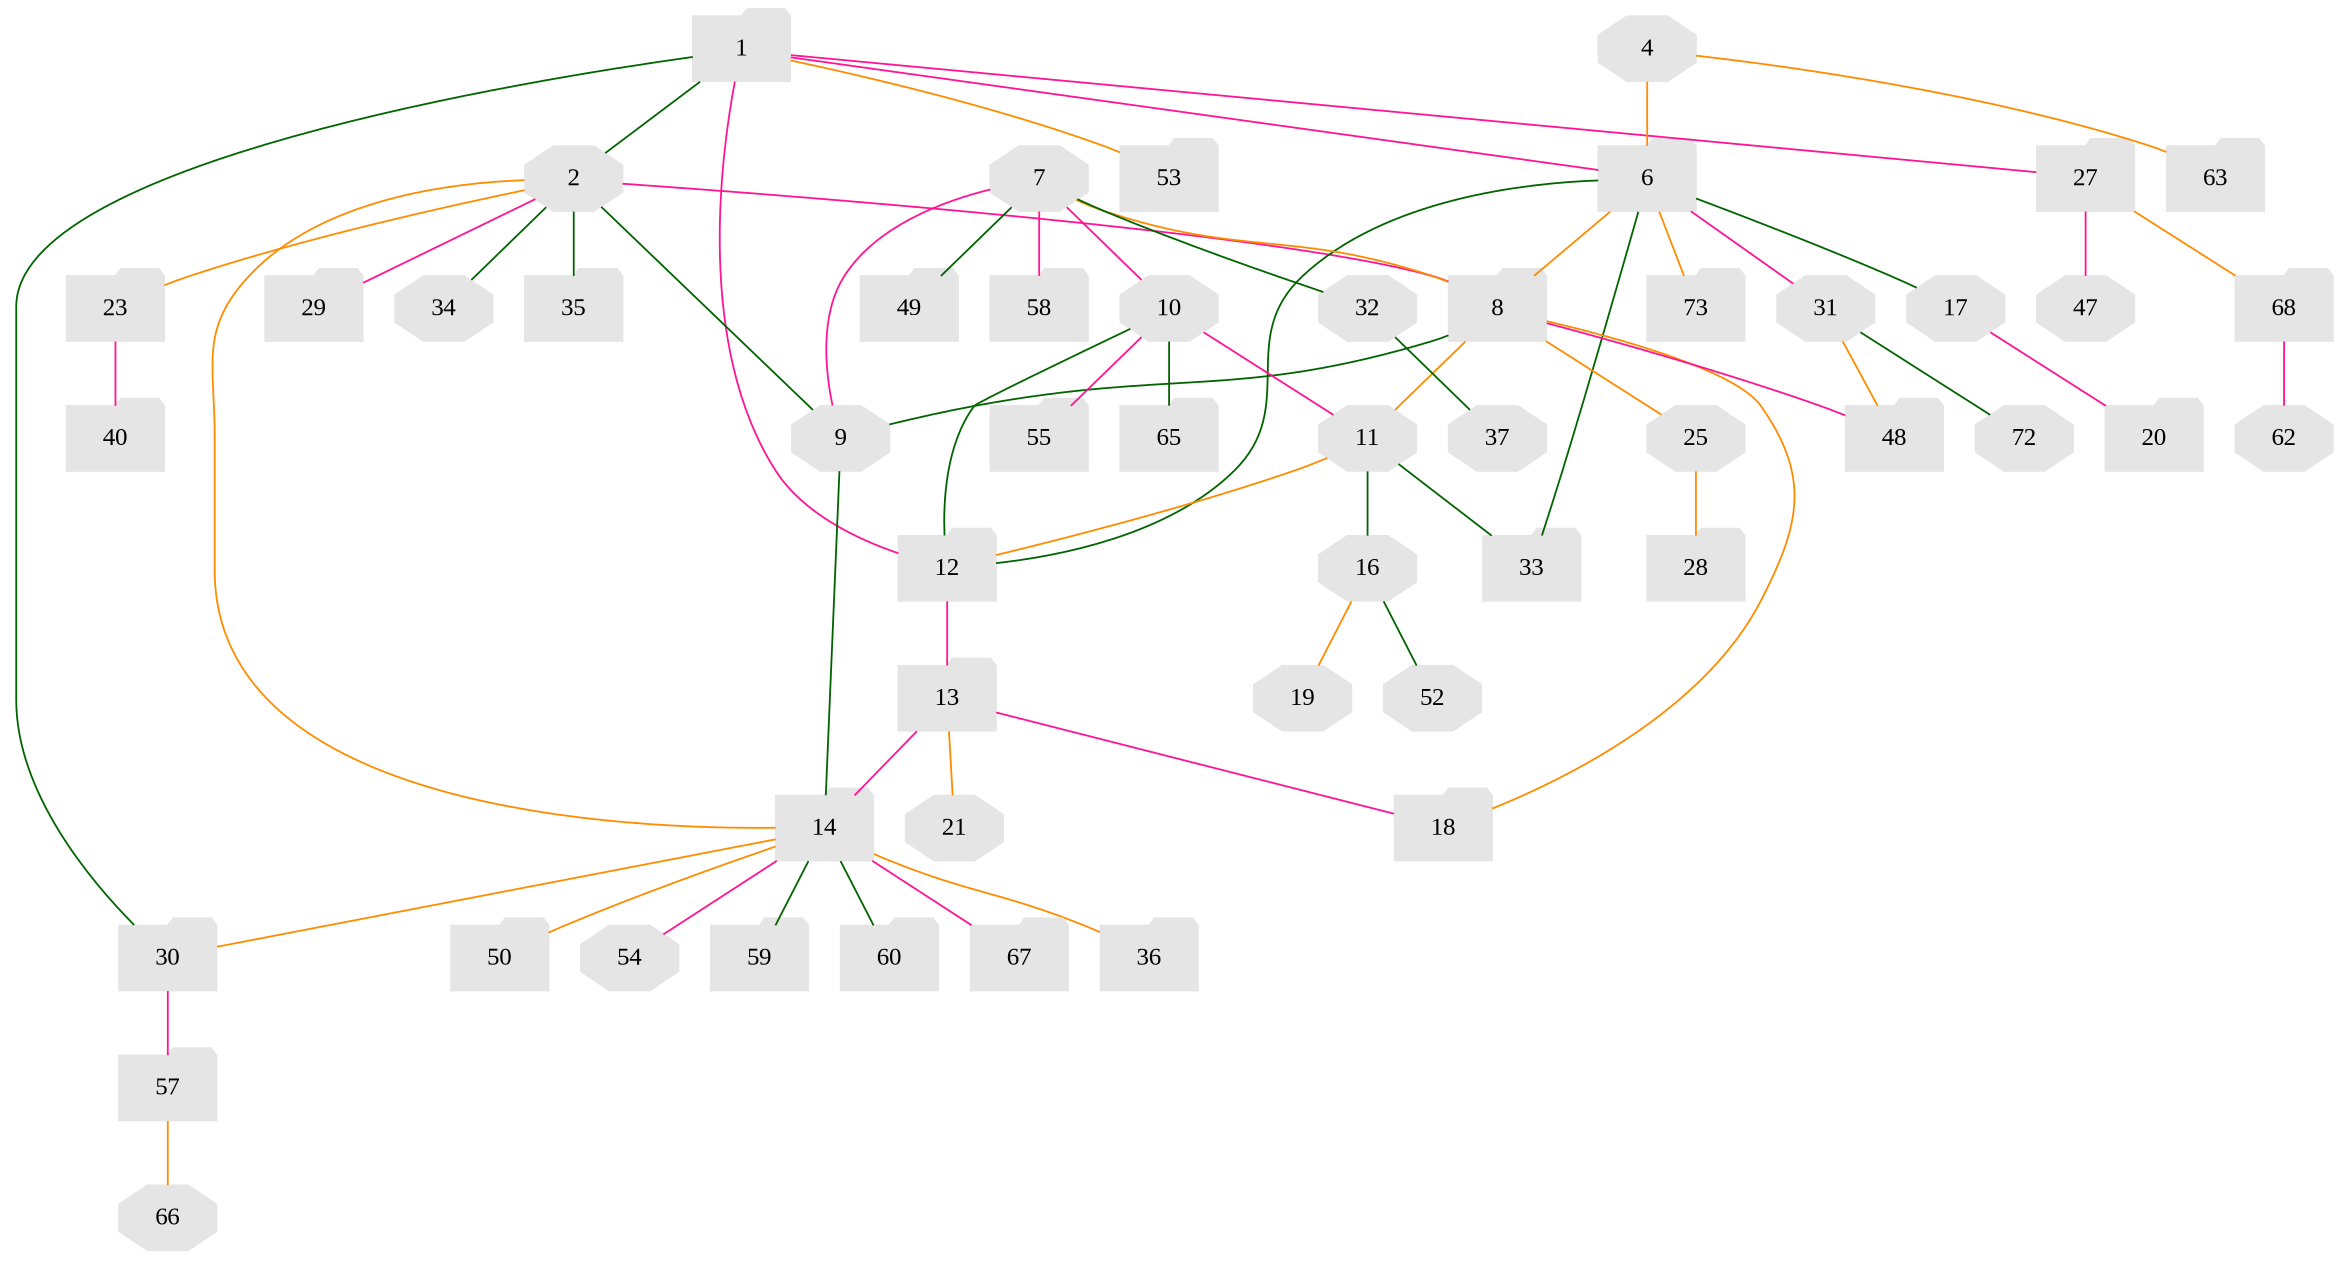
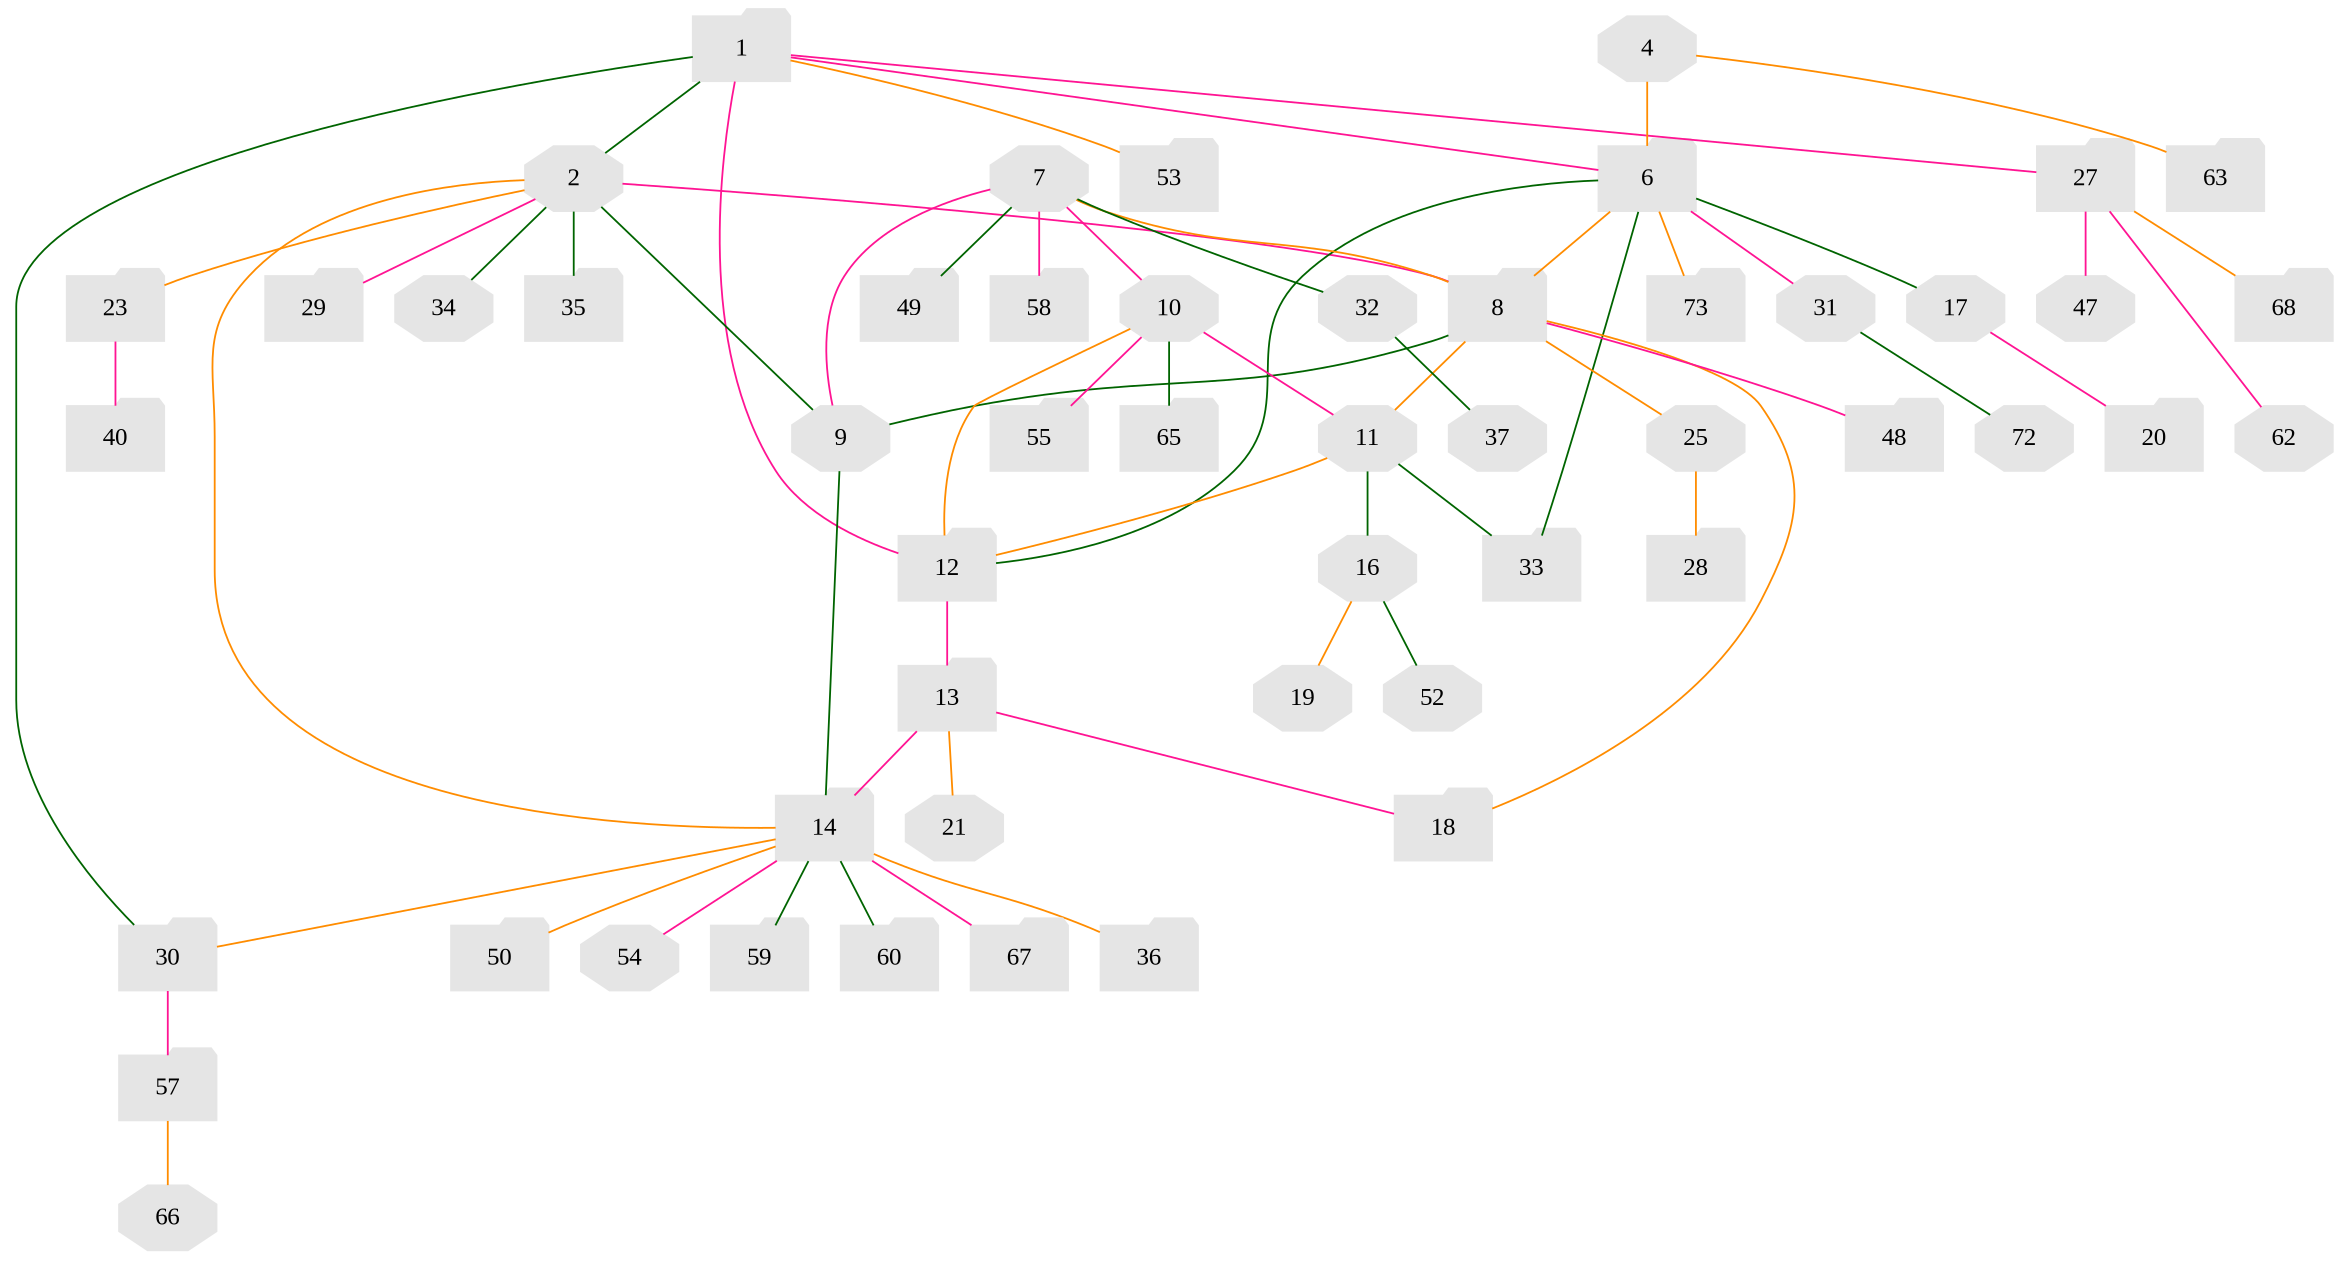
(1860, 374) -> none
(2284, 374) -> (2185, 309)
(1005, 390) -> (1005, 390)
